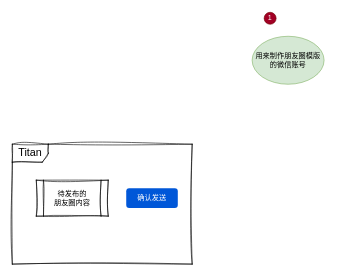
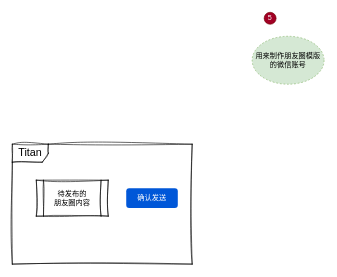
(270, 18) -> (270, 18)
(288, 60) -> (288, 60)
